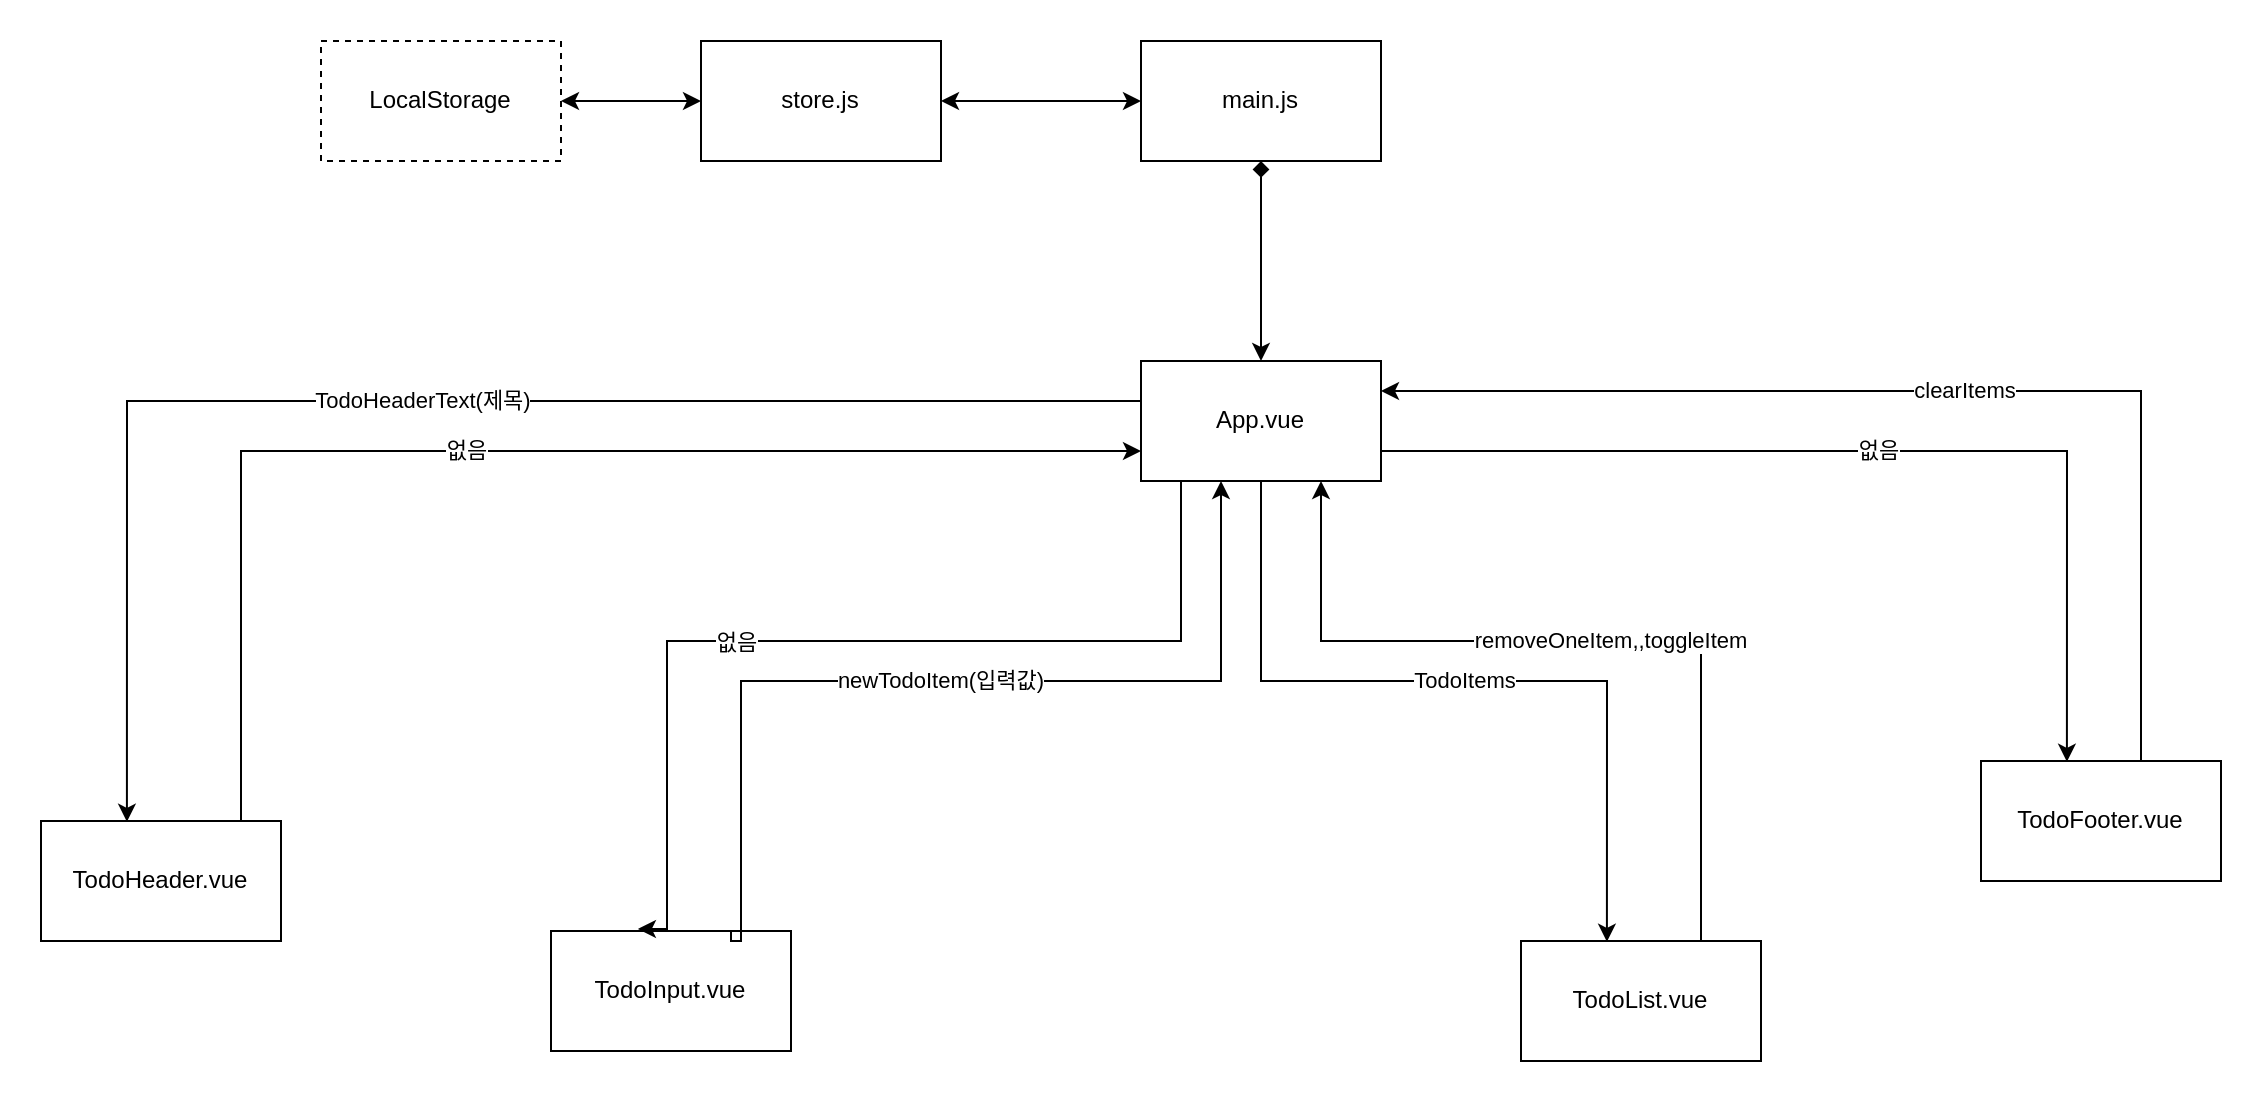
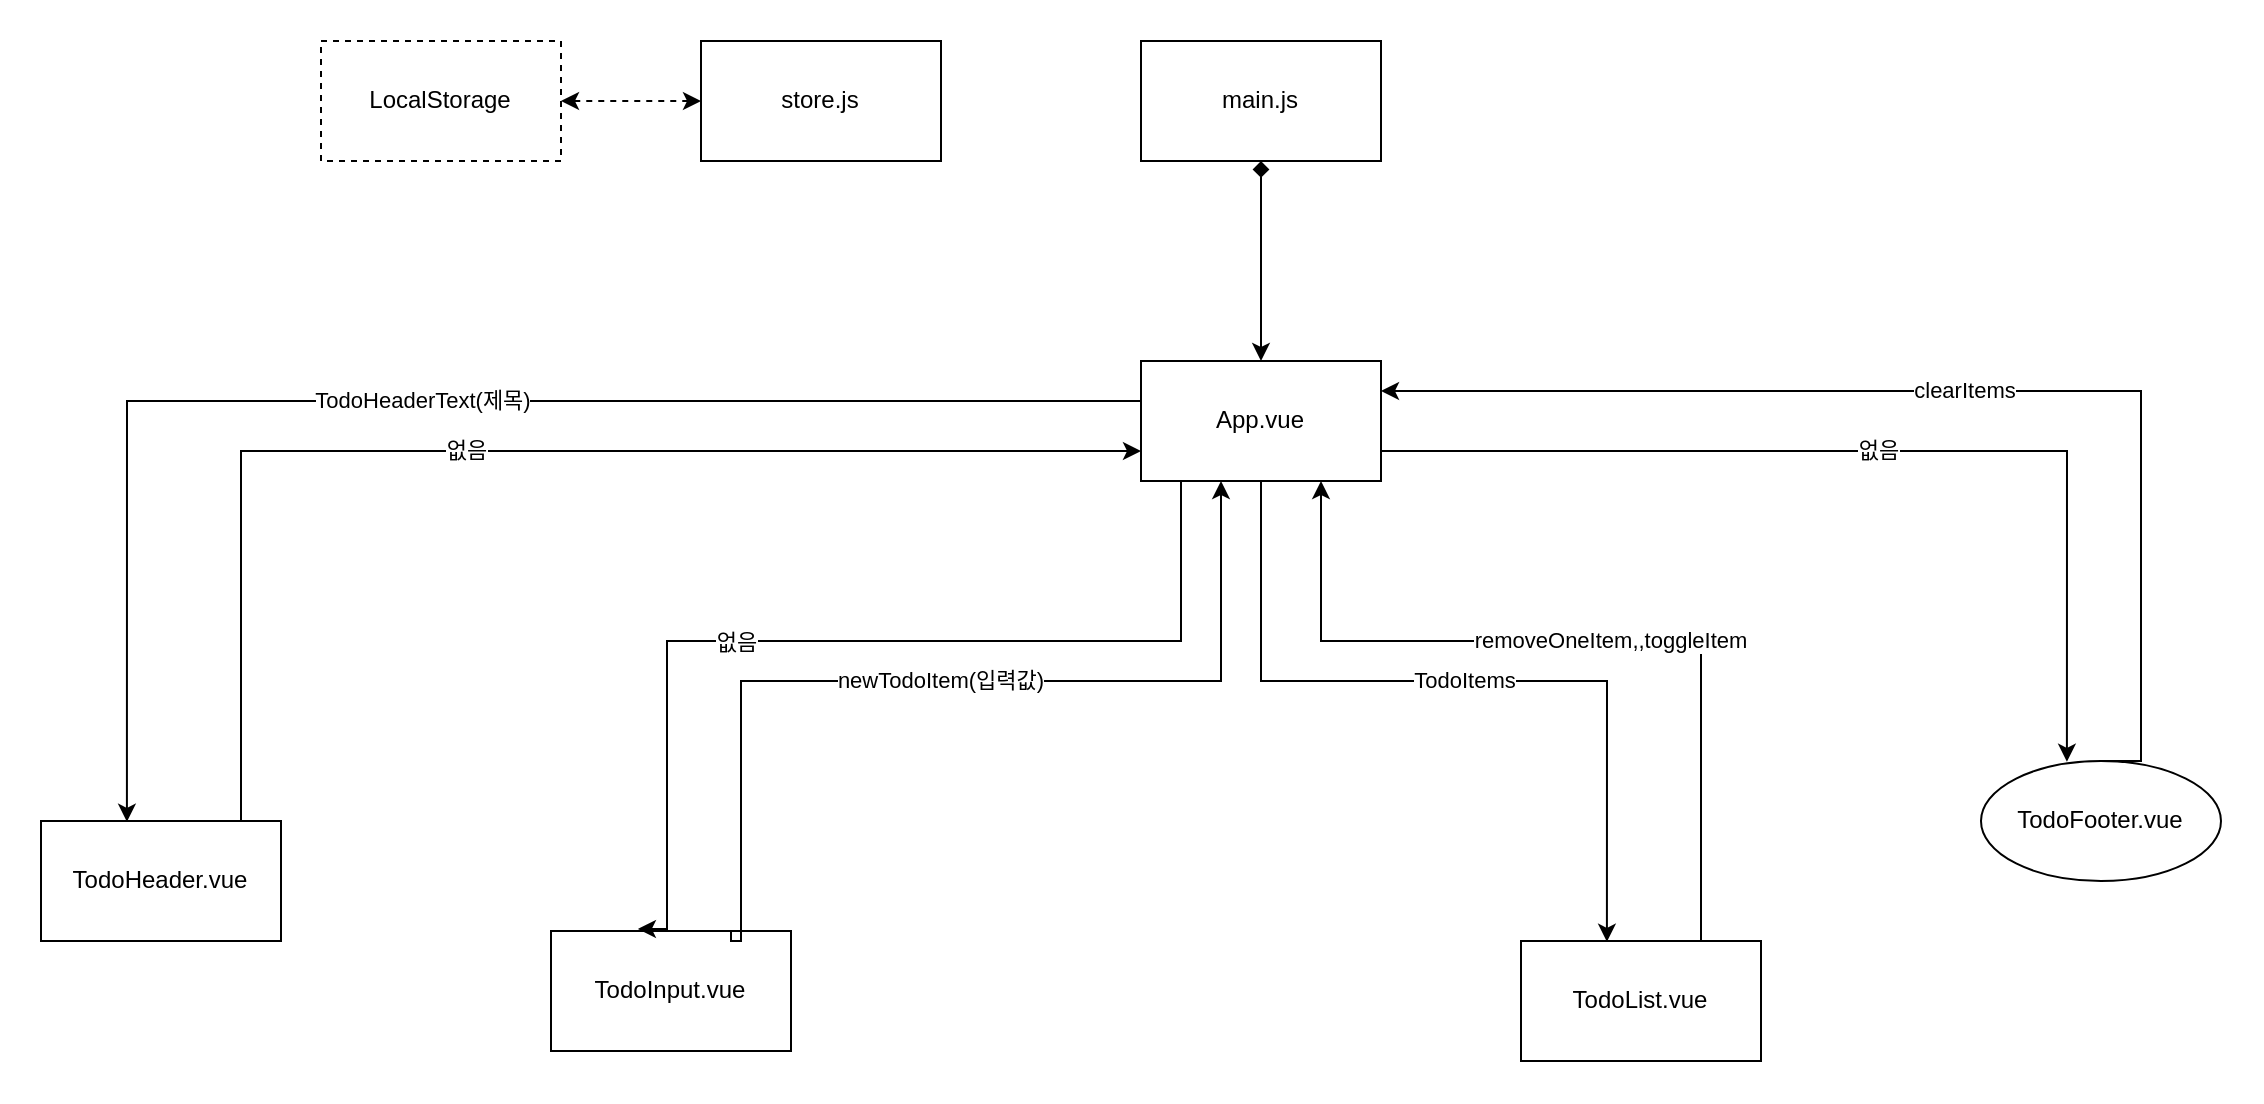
(631, 101) -> (631, 101)
(1041, 101) -> none
(2101, 821) -> (2101, 821)
